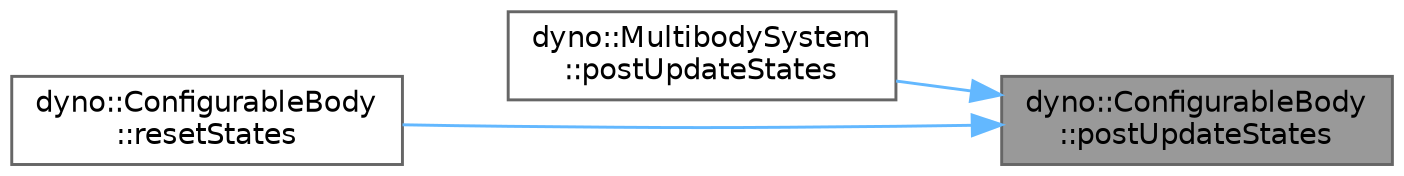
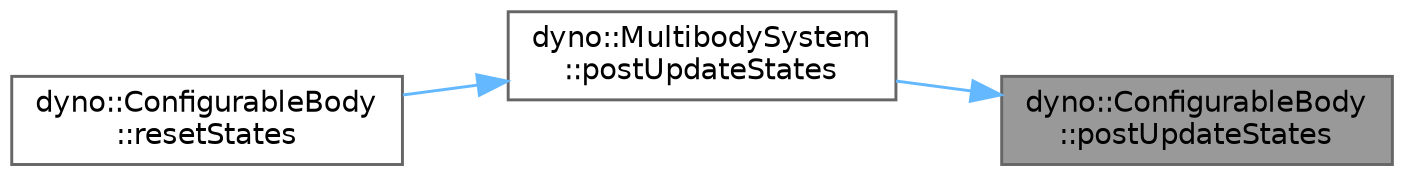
(687, 128) -> (441, 90)
